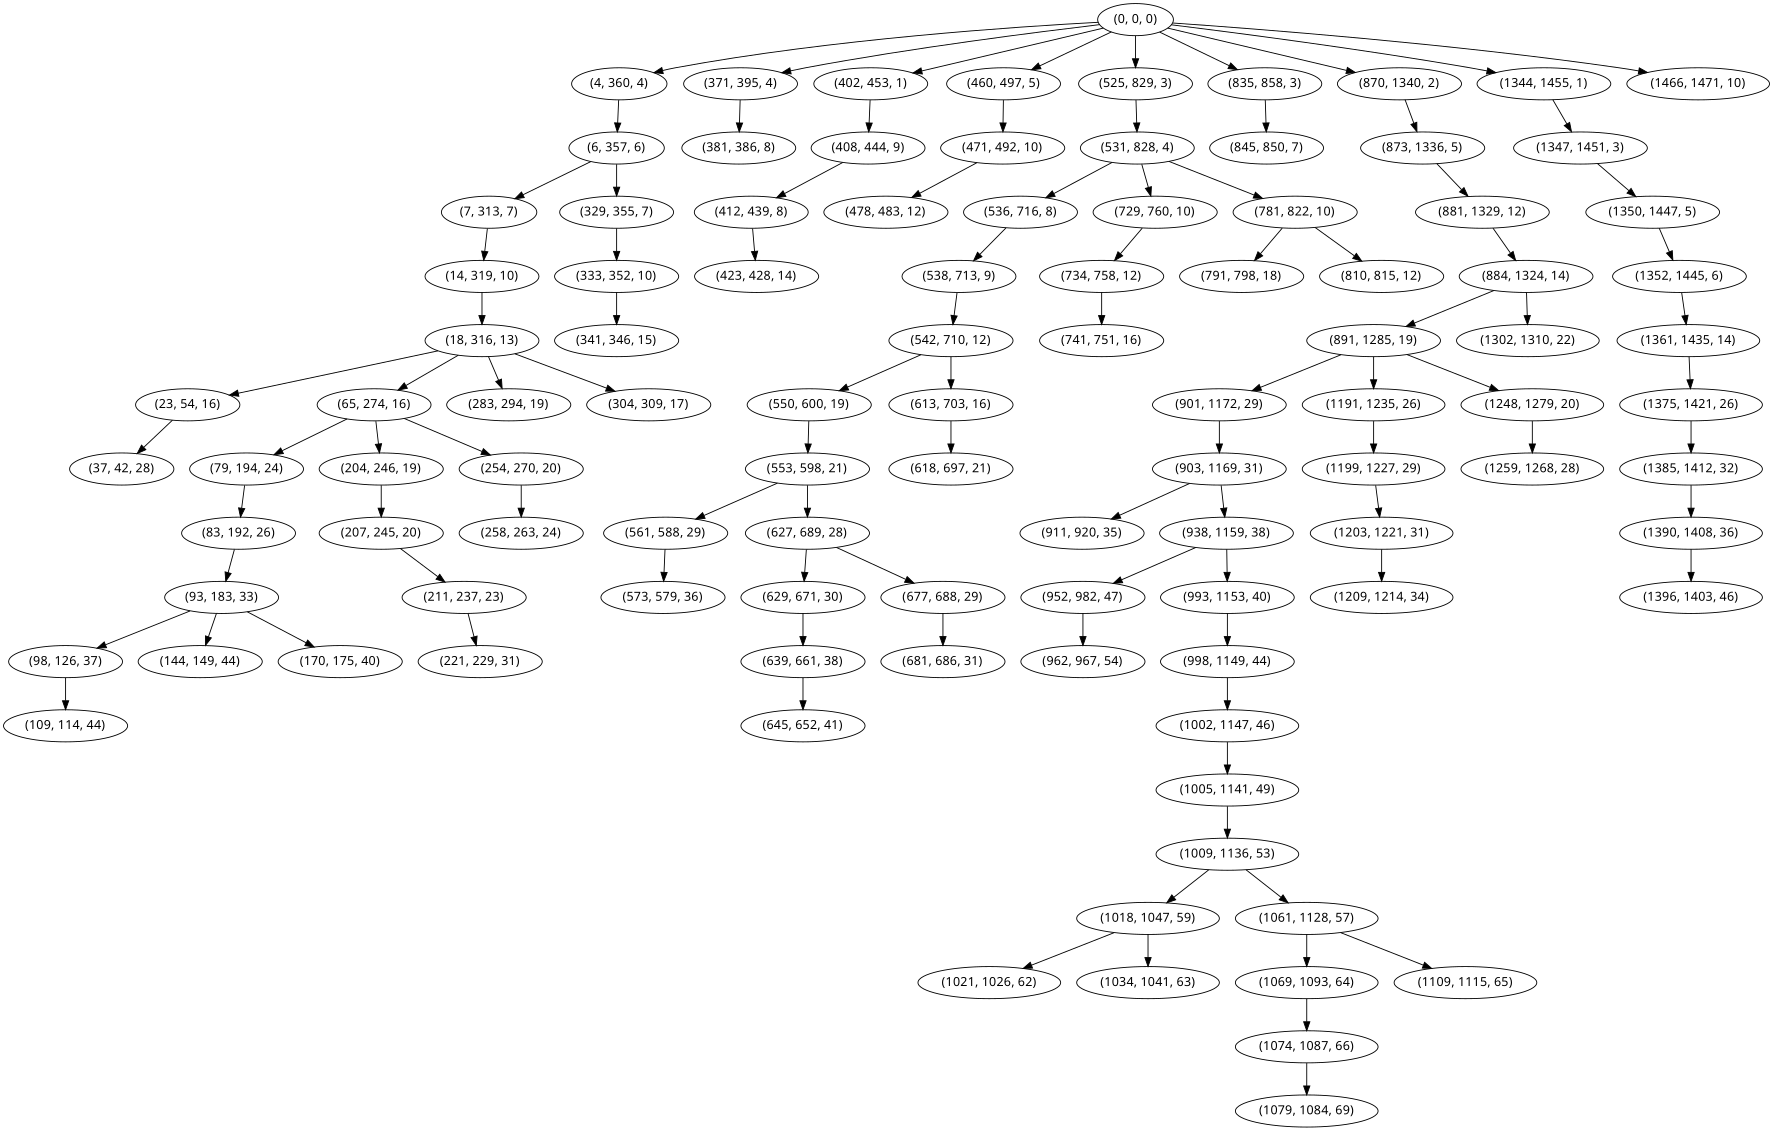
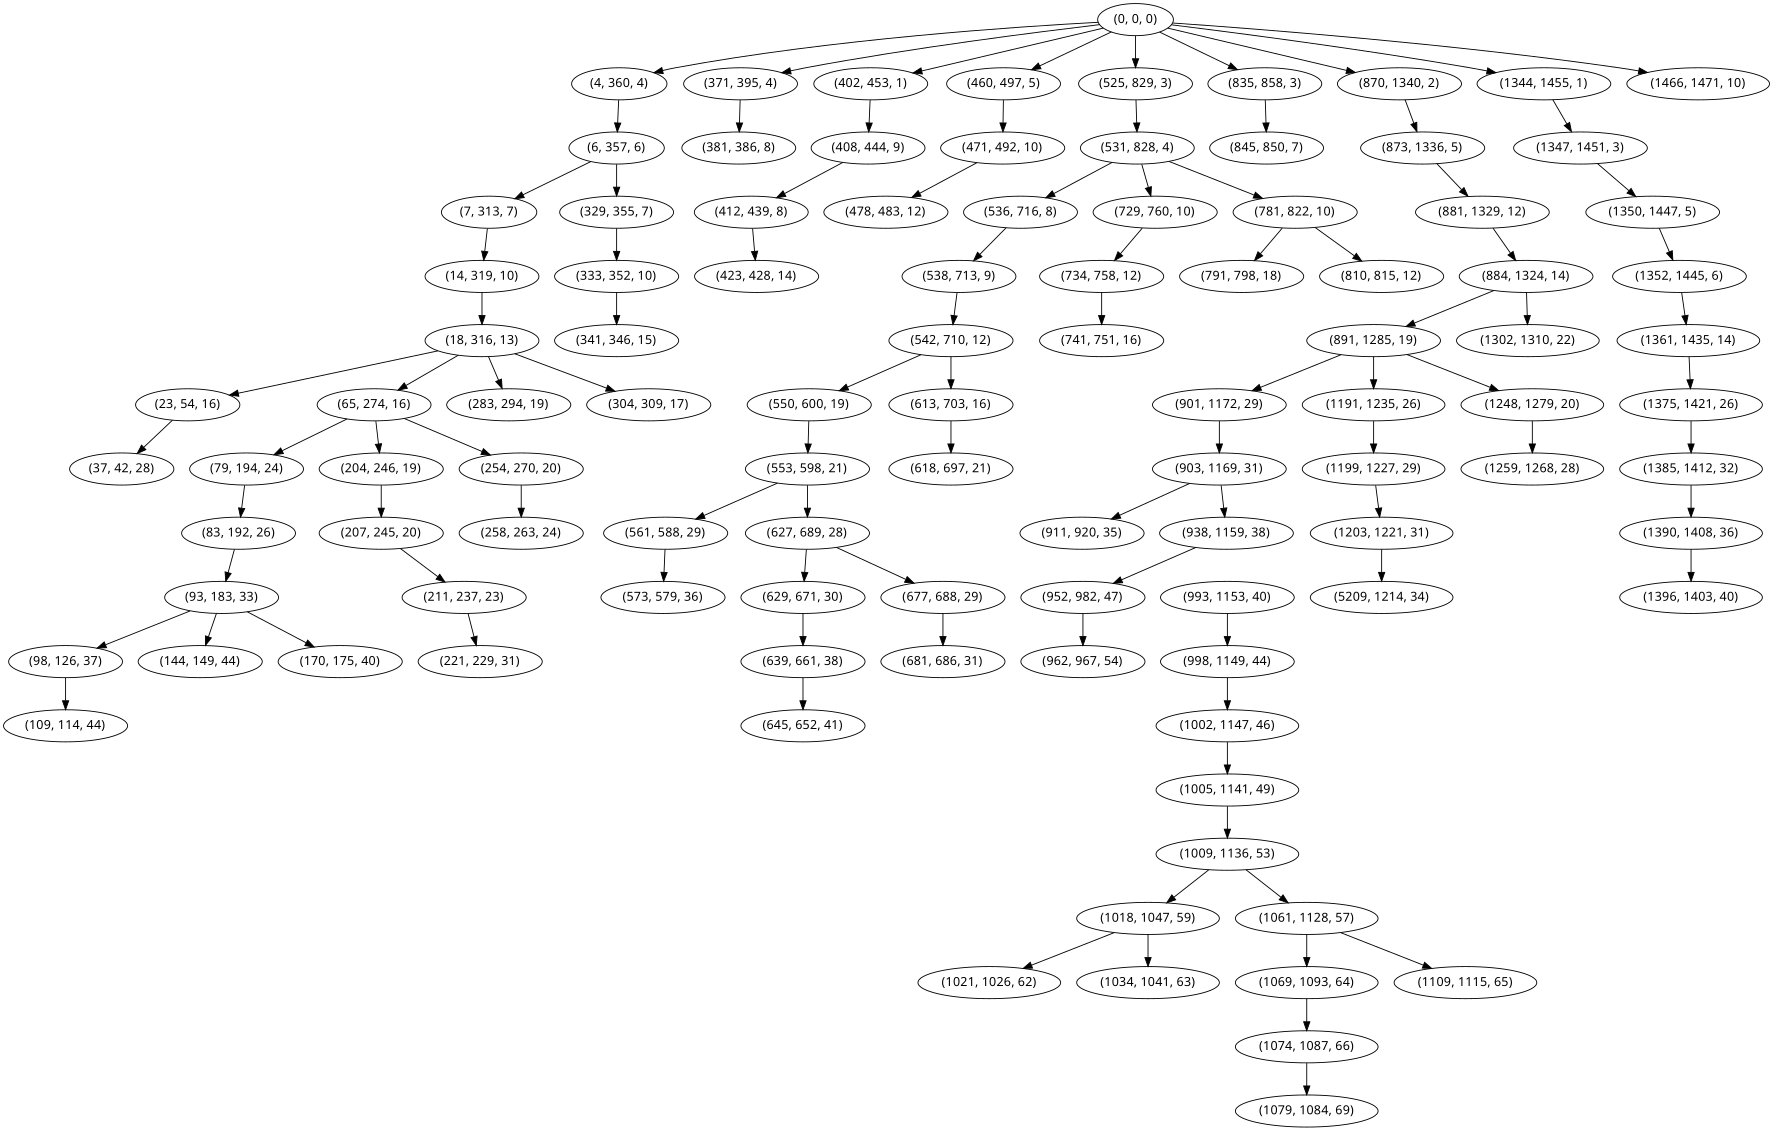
(1227, 561) -> none
(1382, 597) -> (1382, 597)
(1691, 597) -> (1691, 597)
